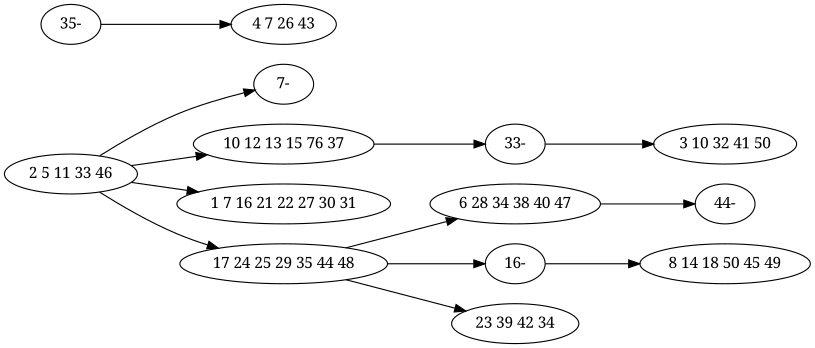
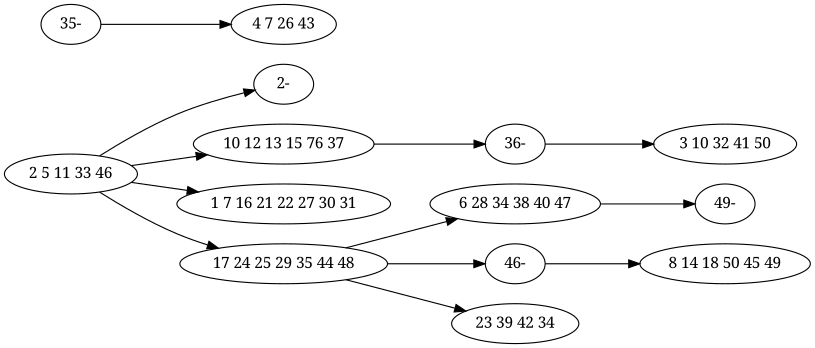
(284, 84) -> (284, 84)
(515, 144) -> (515, 144)
(725, 204) -> (725, 204)
(515, 264) -> (515, 264)
